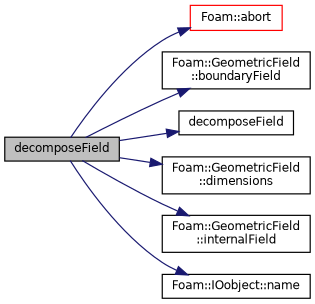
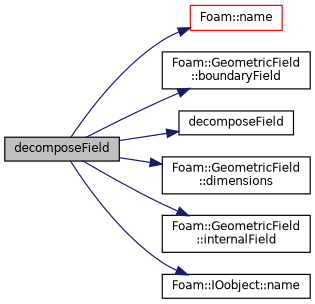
(236, 18) -> (236, 18)
